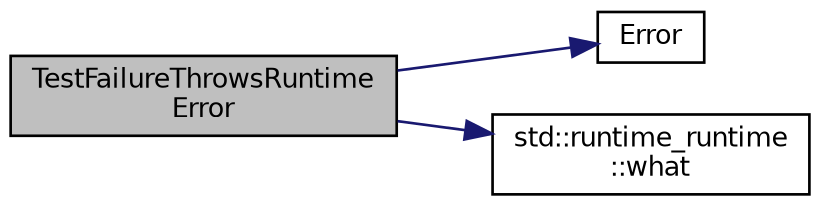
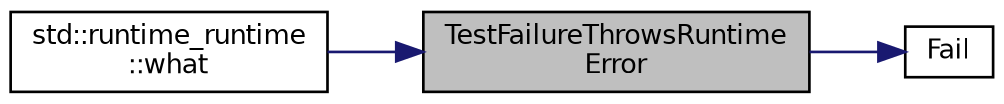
(651, 37) -> (949, 52)
(431, 126) -> (362, 52)
